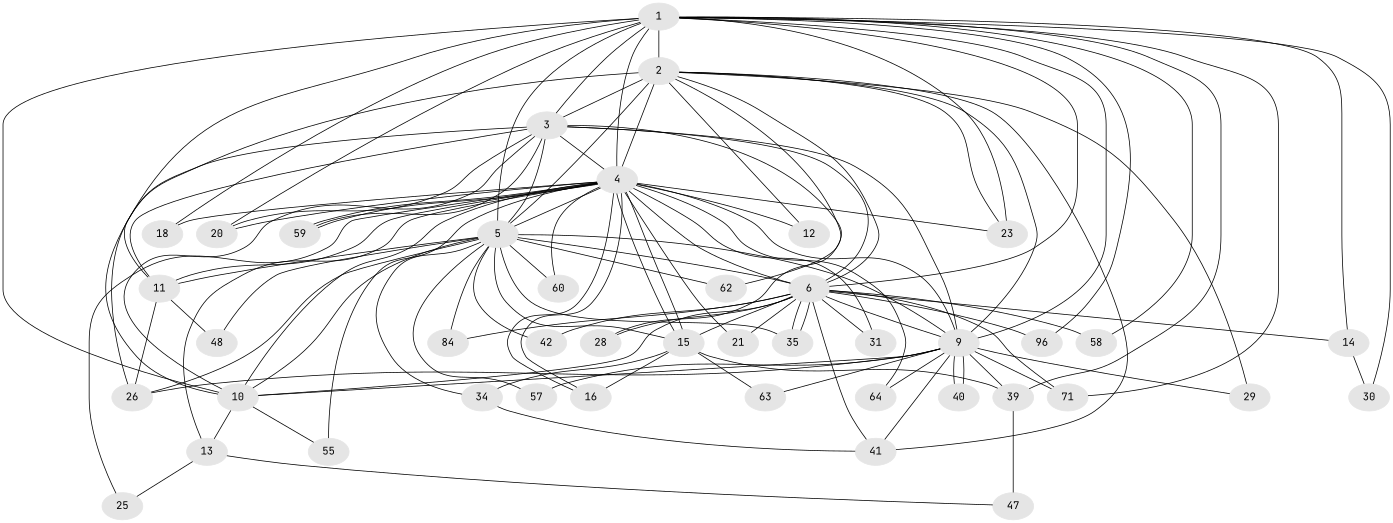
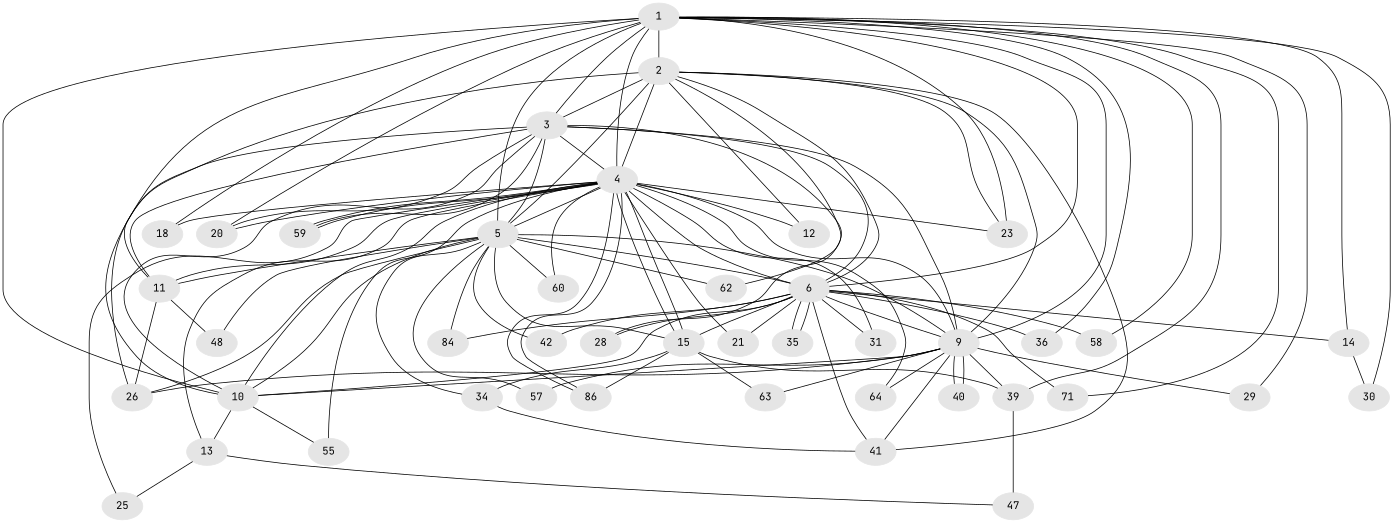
(1035, 113) -> (1171, 46)
(544, 308) -> none
(1042, 343) -> (1042, 343)
(1013, 370) -> none
(591, 397) -> (591, 397)
